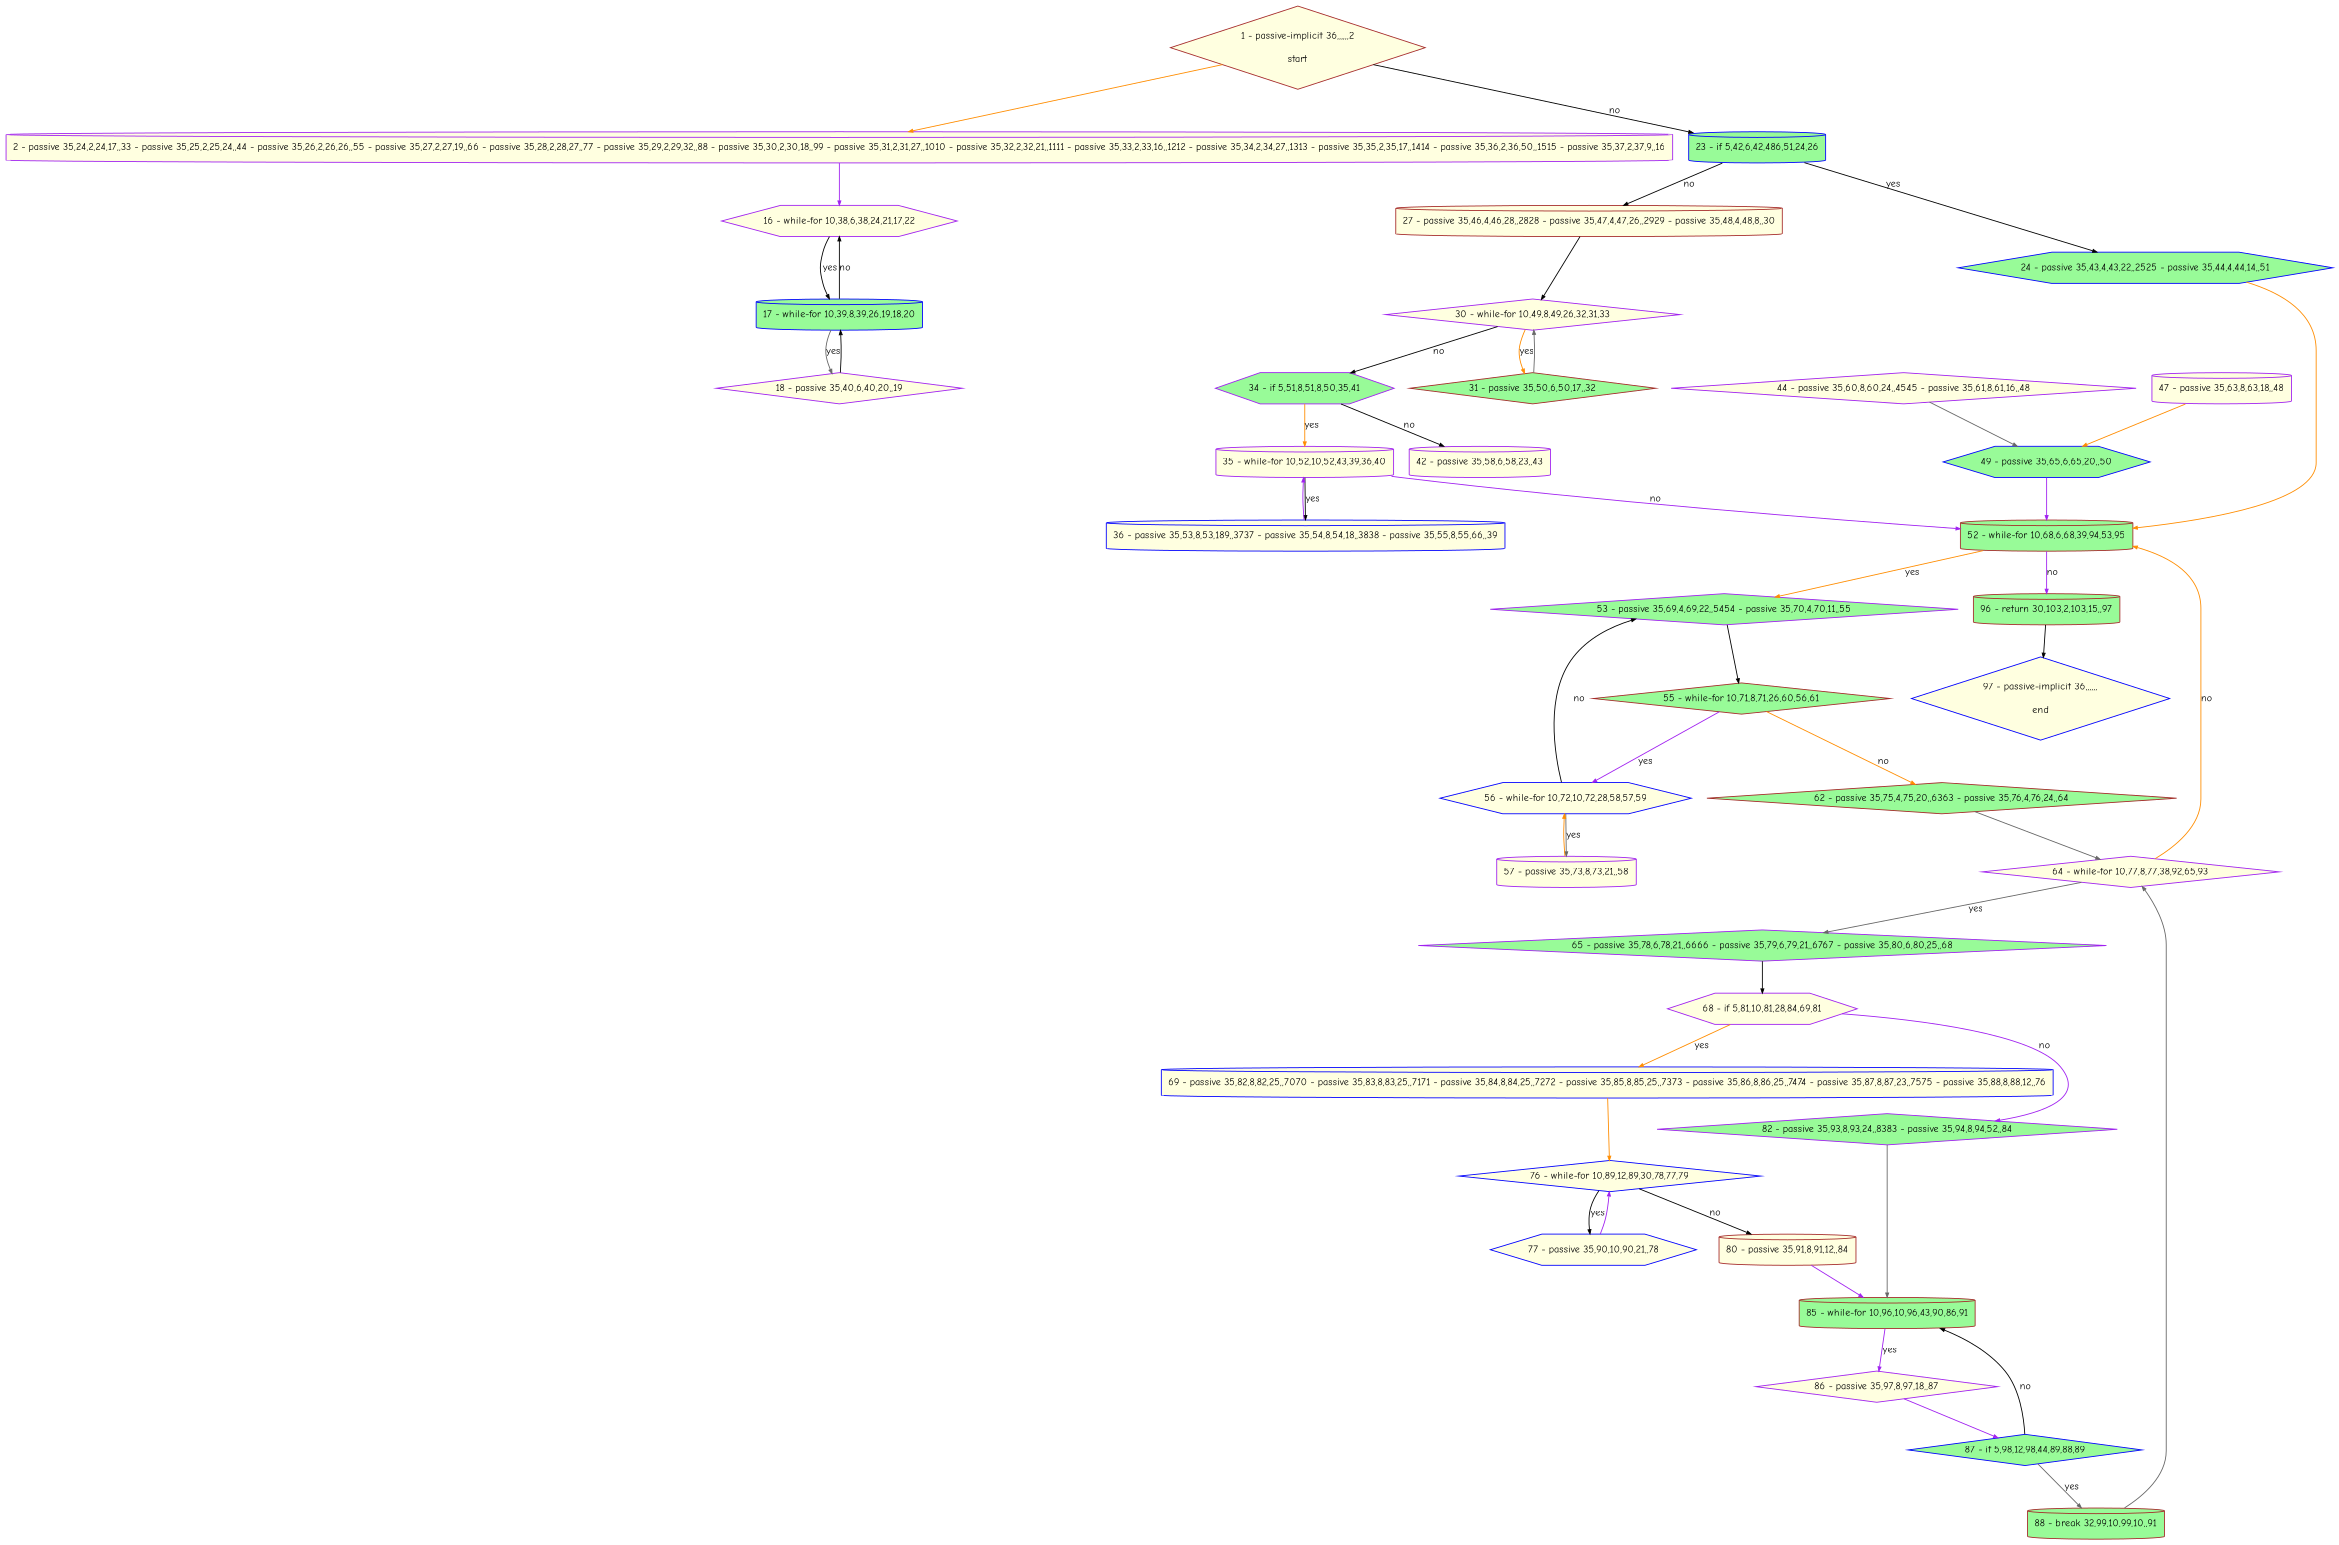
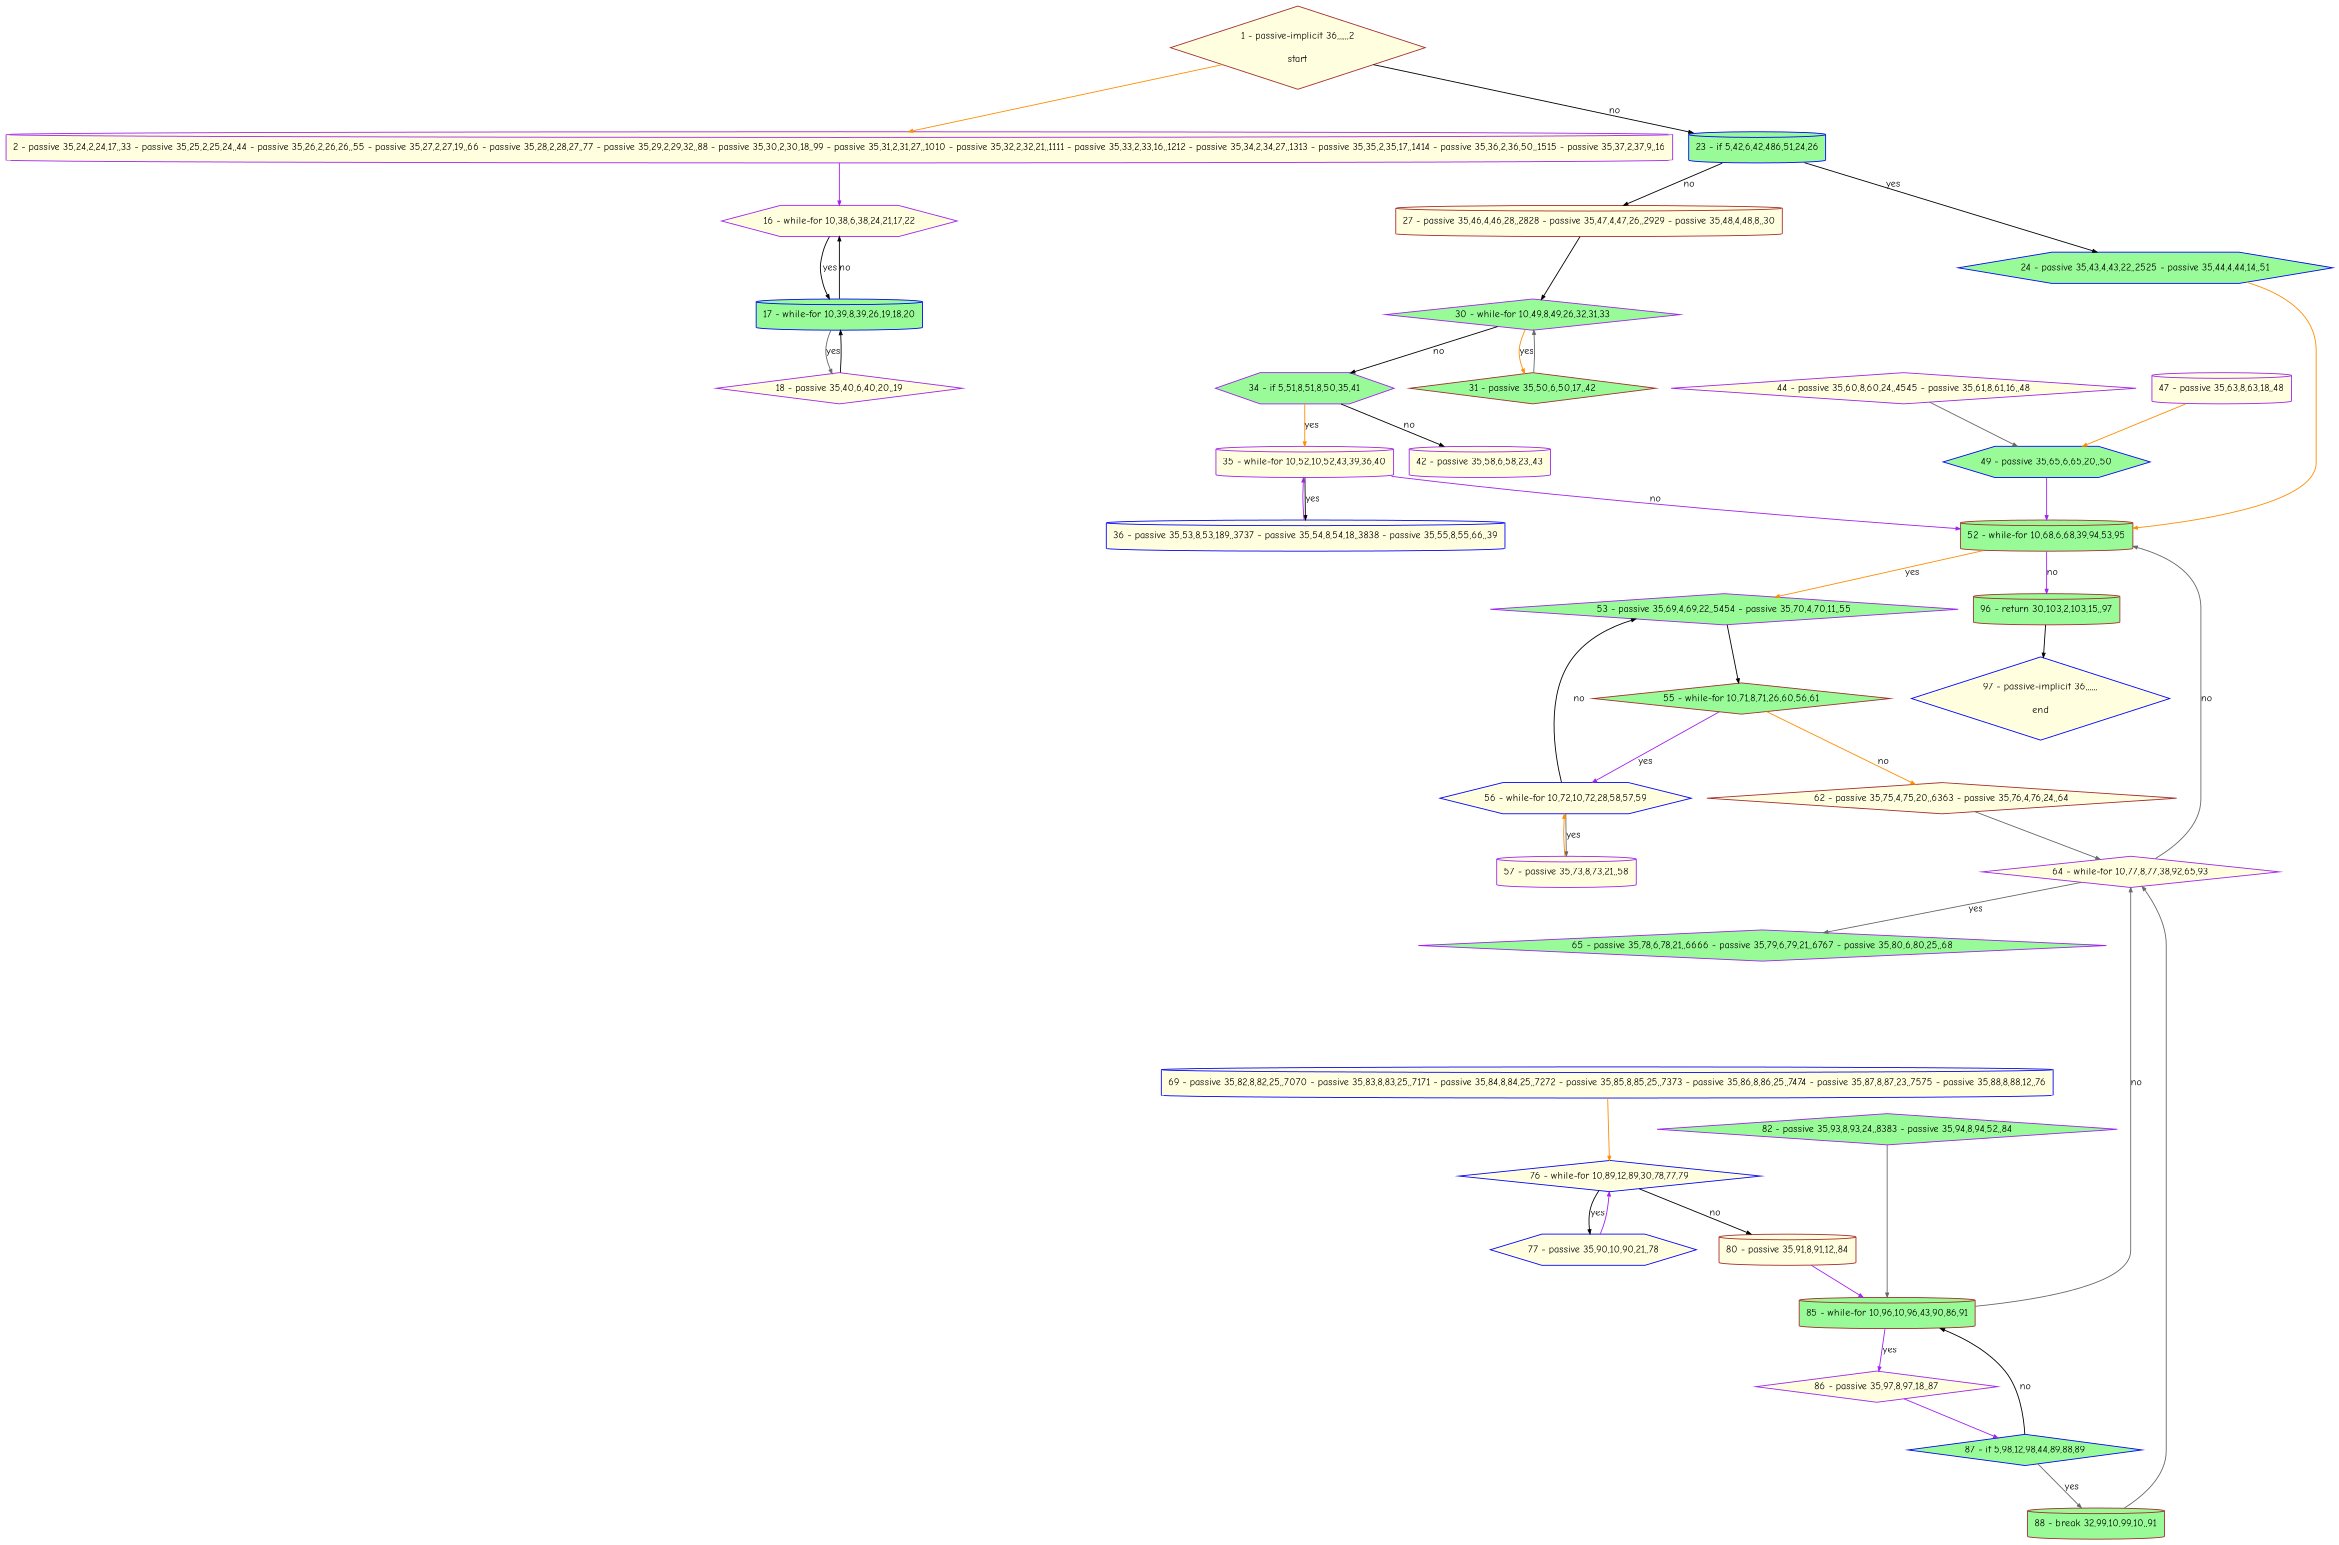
(1533, 315) -> (1533, 315)
(1533, 388) -> (1533, 388)
(2201, 696) -> (2201, 696)
(1942, 798) -> (1942, 798)
(1762, 1009) -> none
none -> (2131, 1158)
